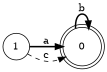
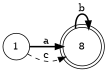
(82, 47) -> (82, 47)
